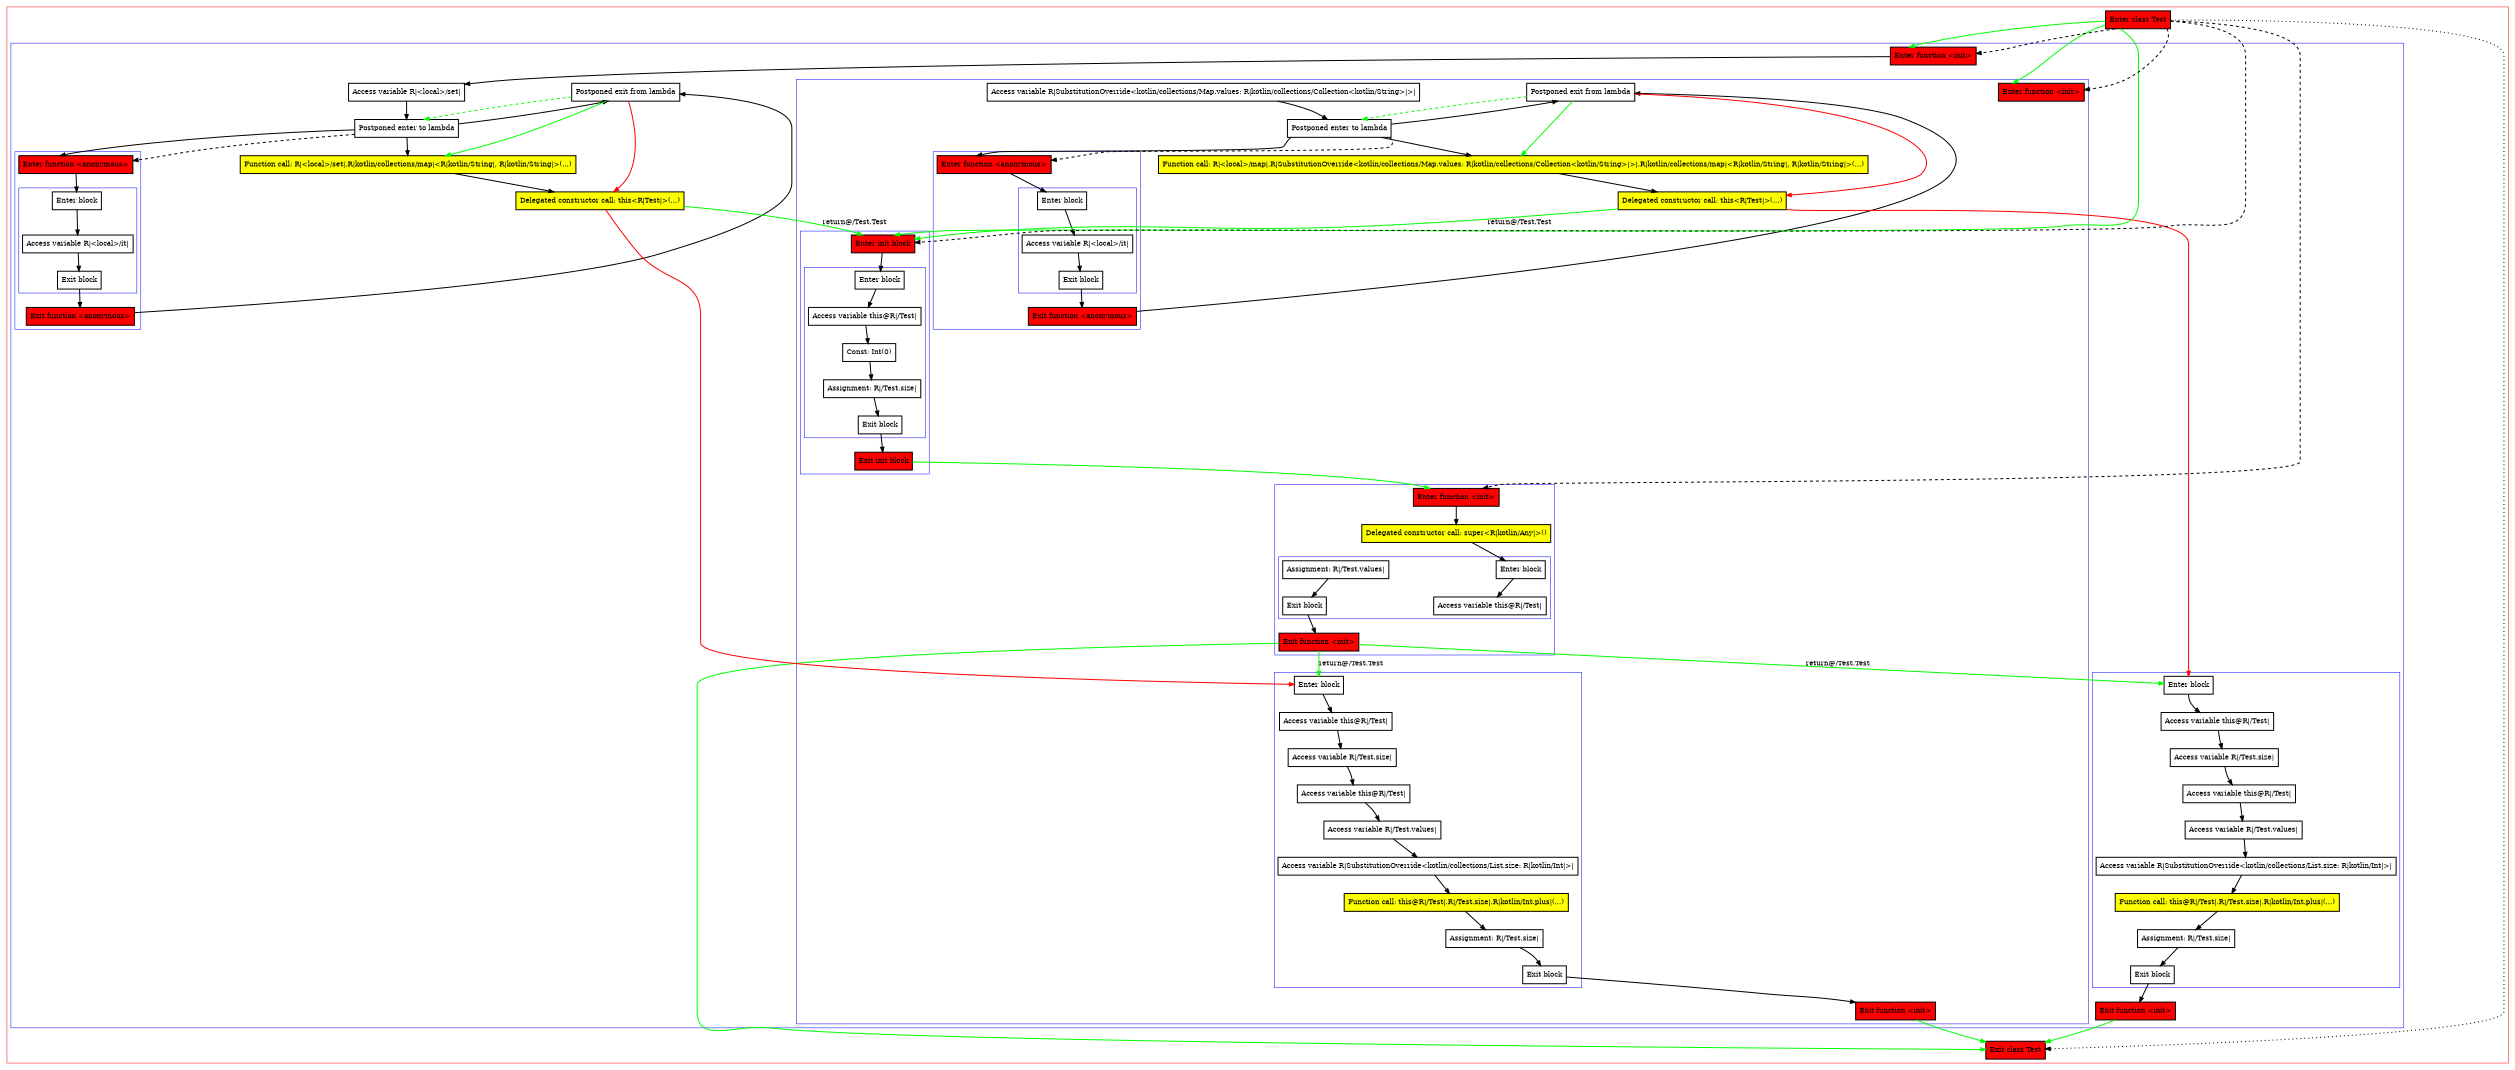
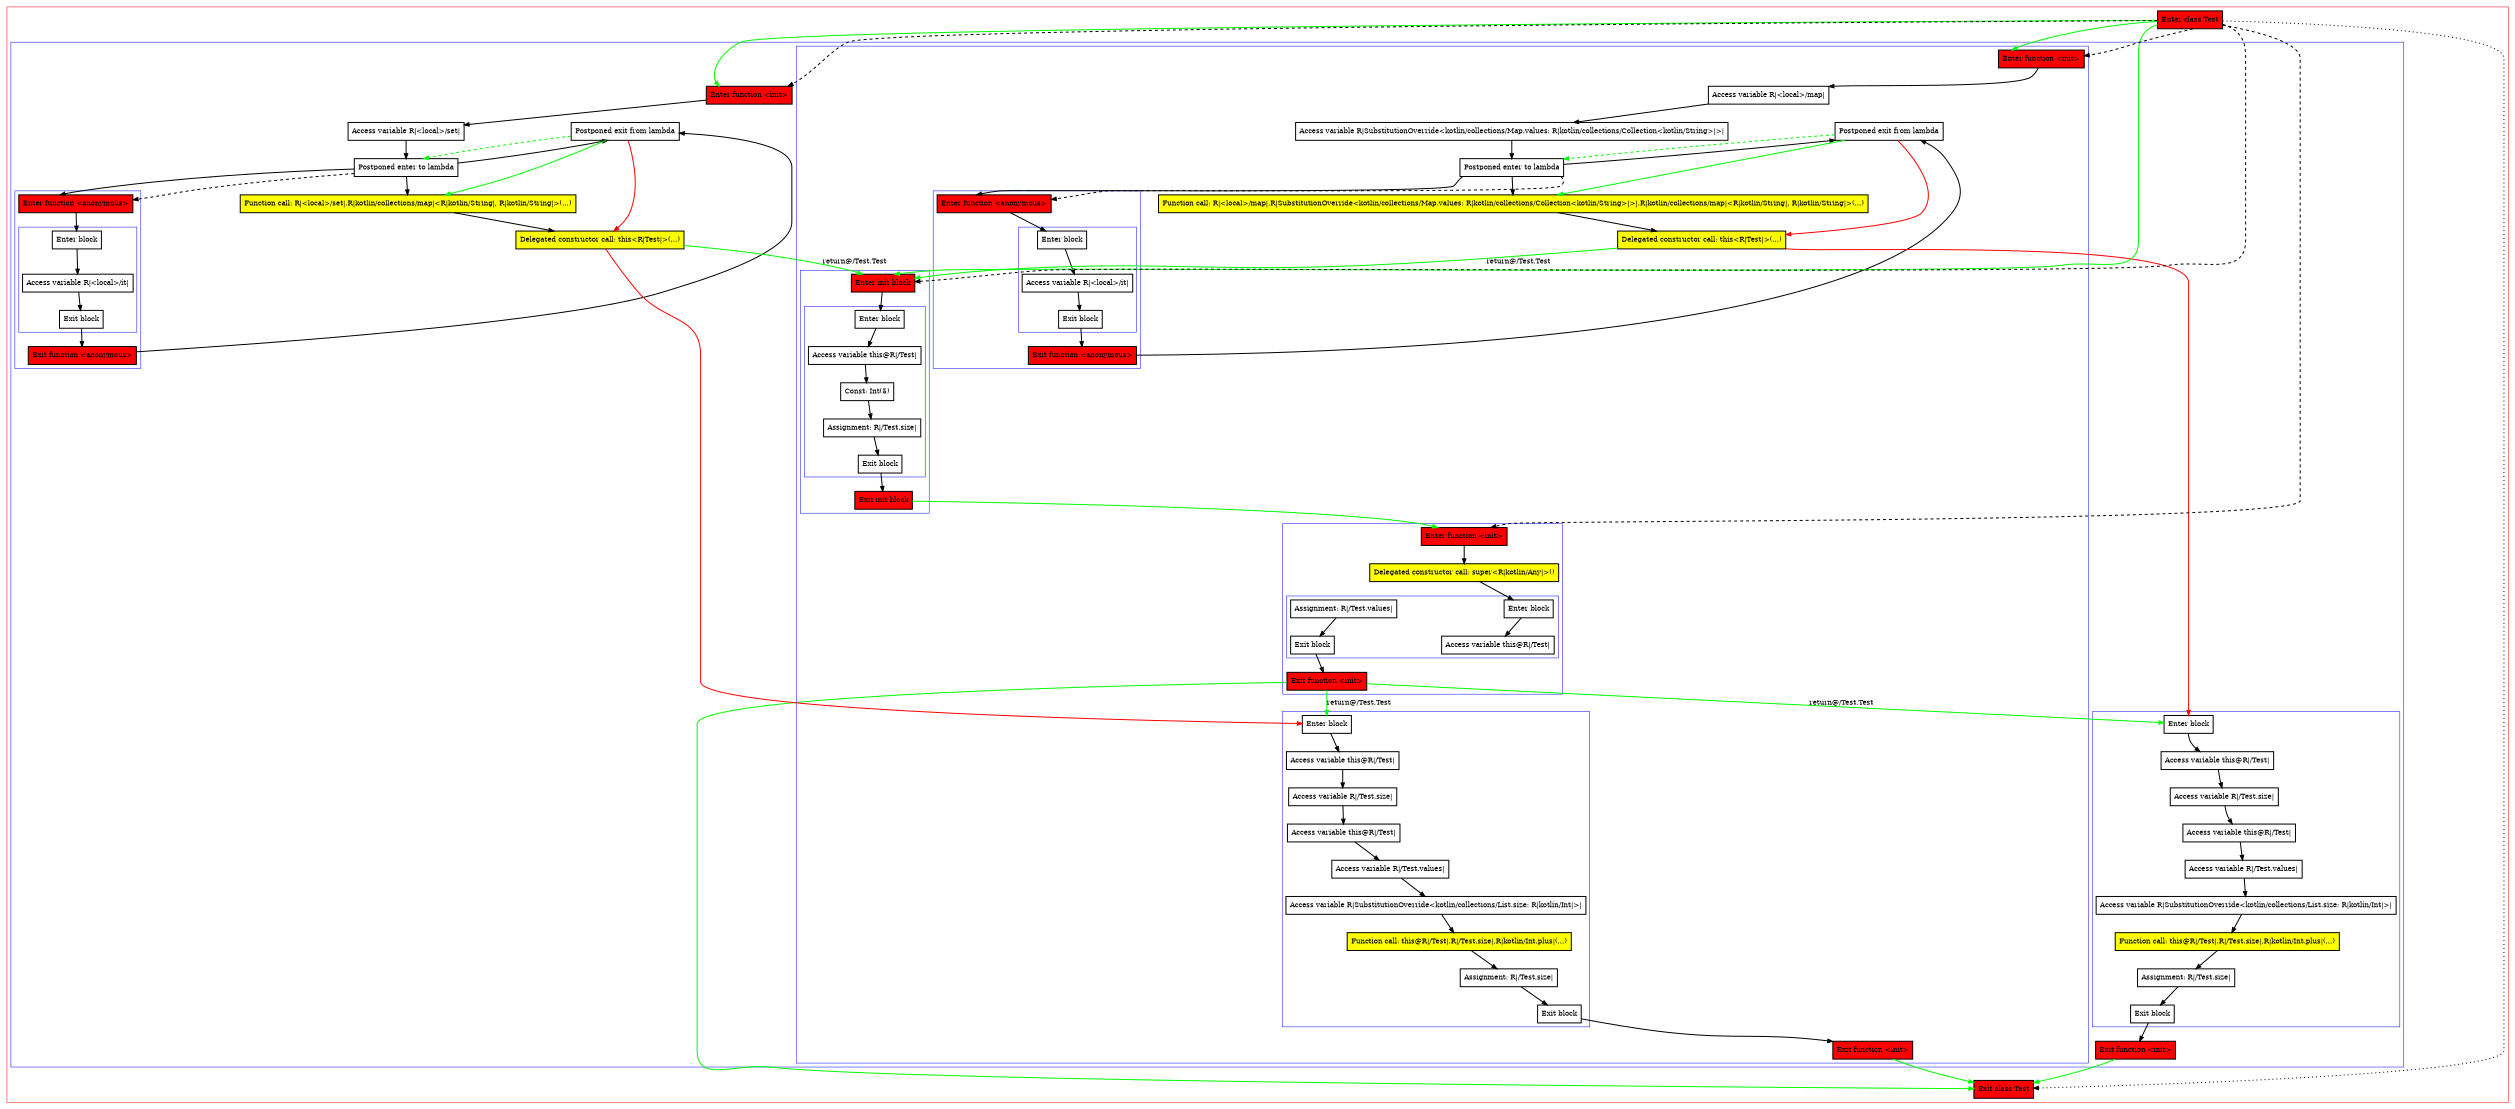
none -> (1769, 95)
(869, 353) -> (867, 392)
